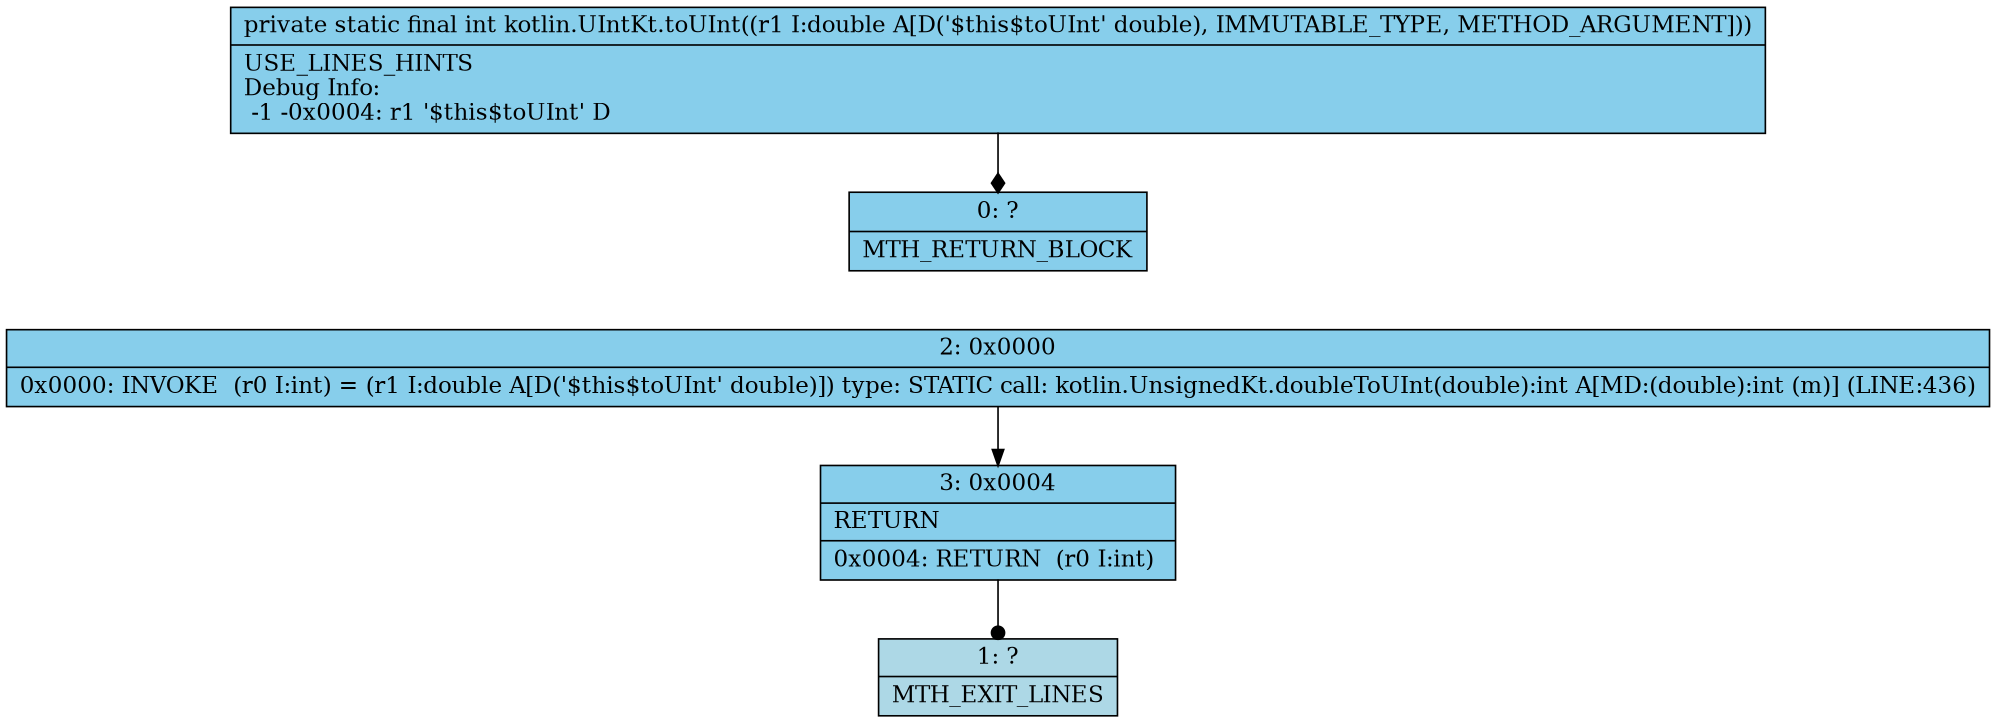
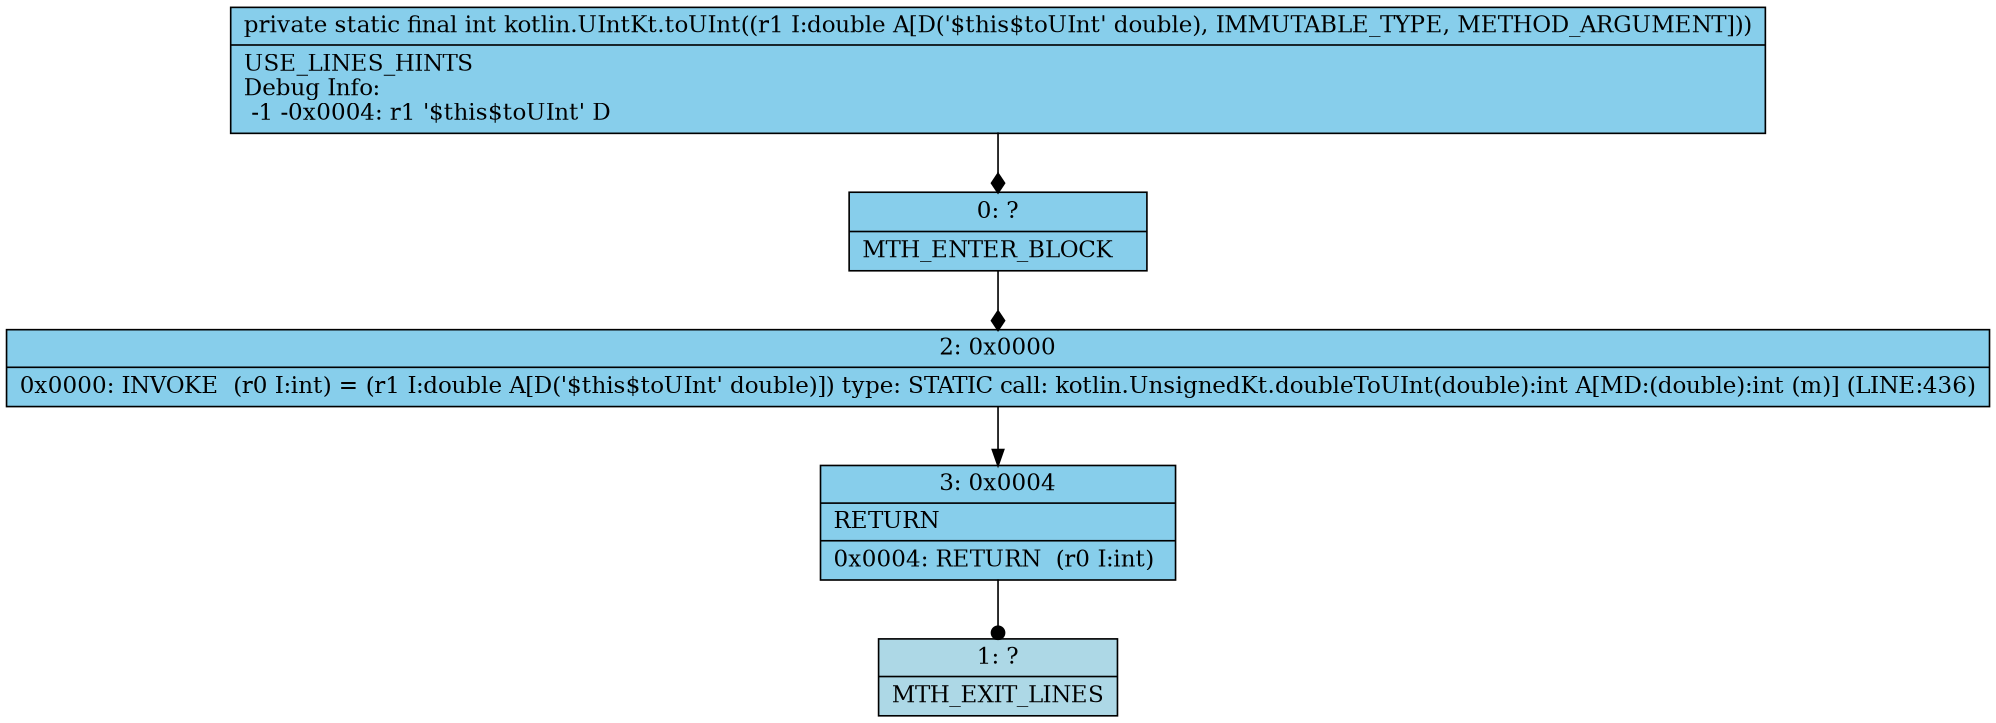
(998, 250) -> (988, 250)
none -> (998, 290)
